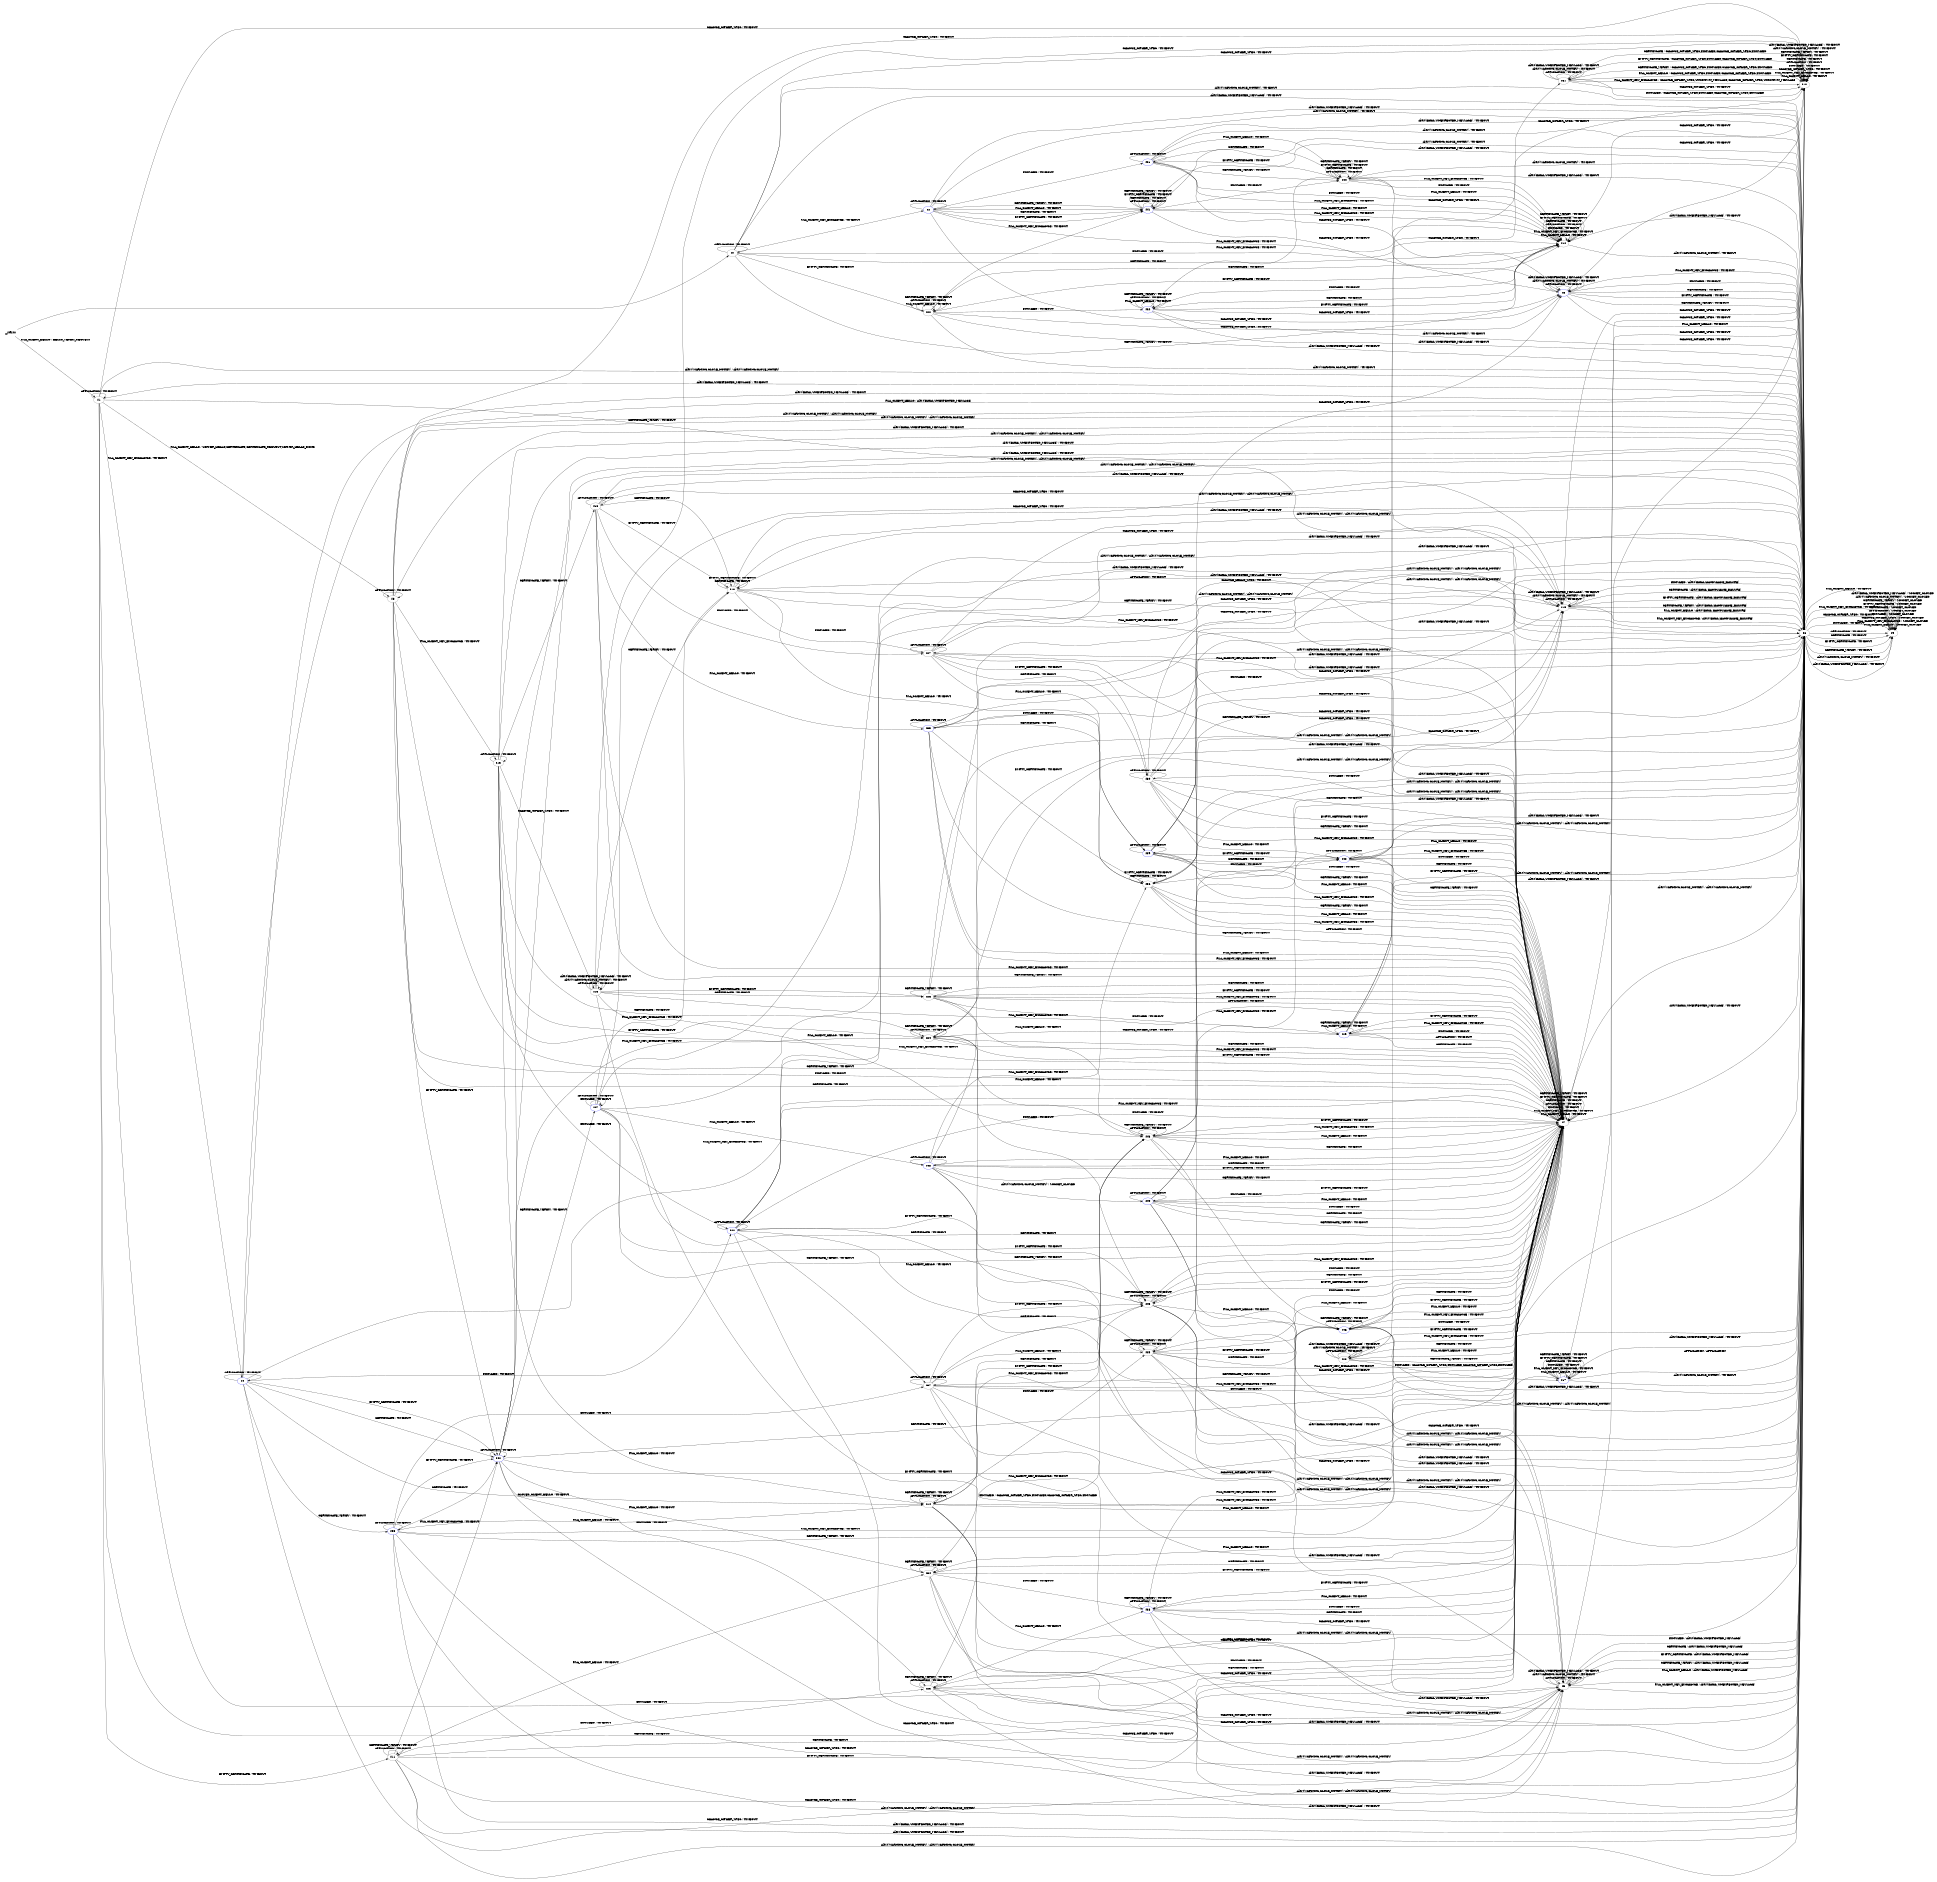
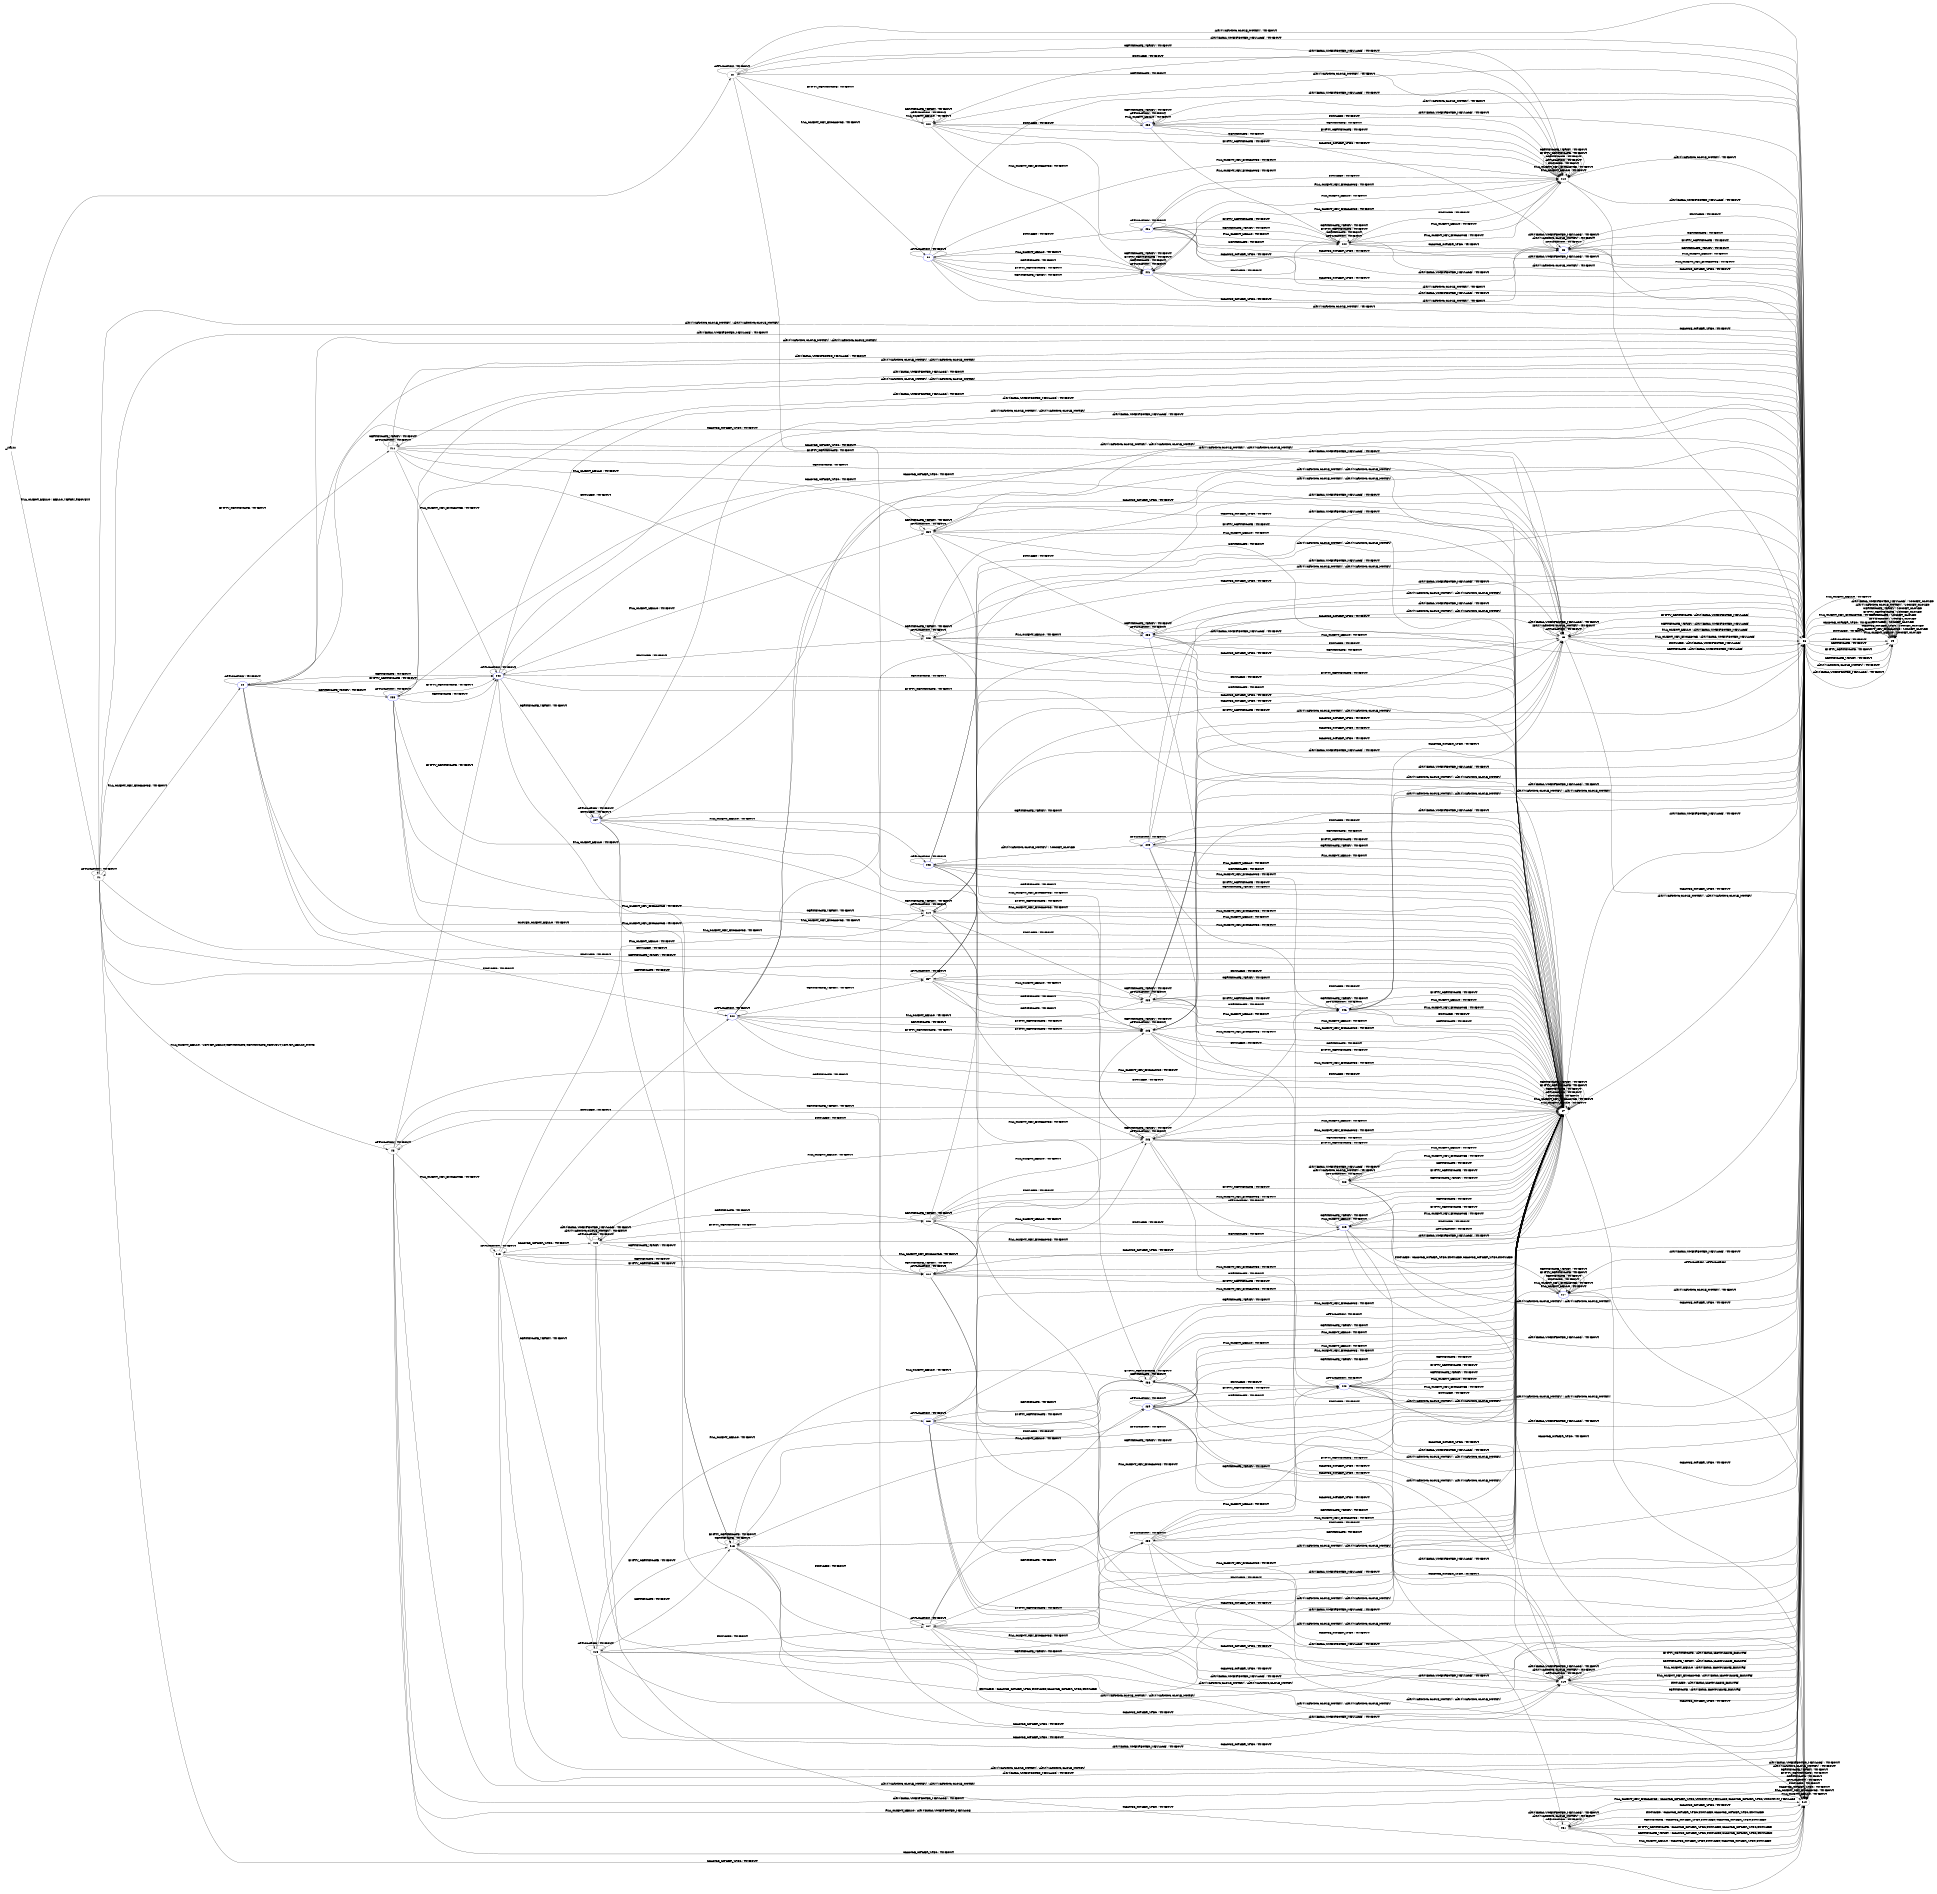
(1246, 580) -> (1246, 1669)
(1197, 589) -> (1260, 723)
